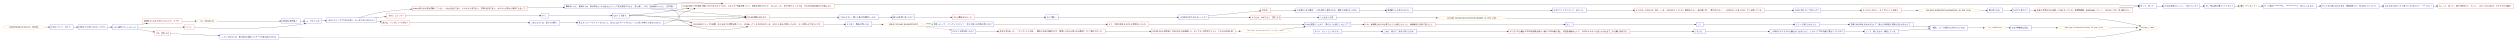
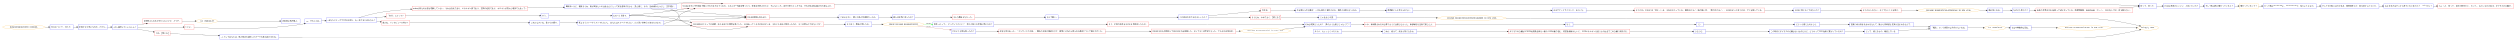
(302, 21) -> none
(24, 27) -> (24, 27)
